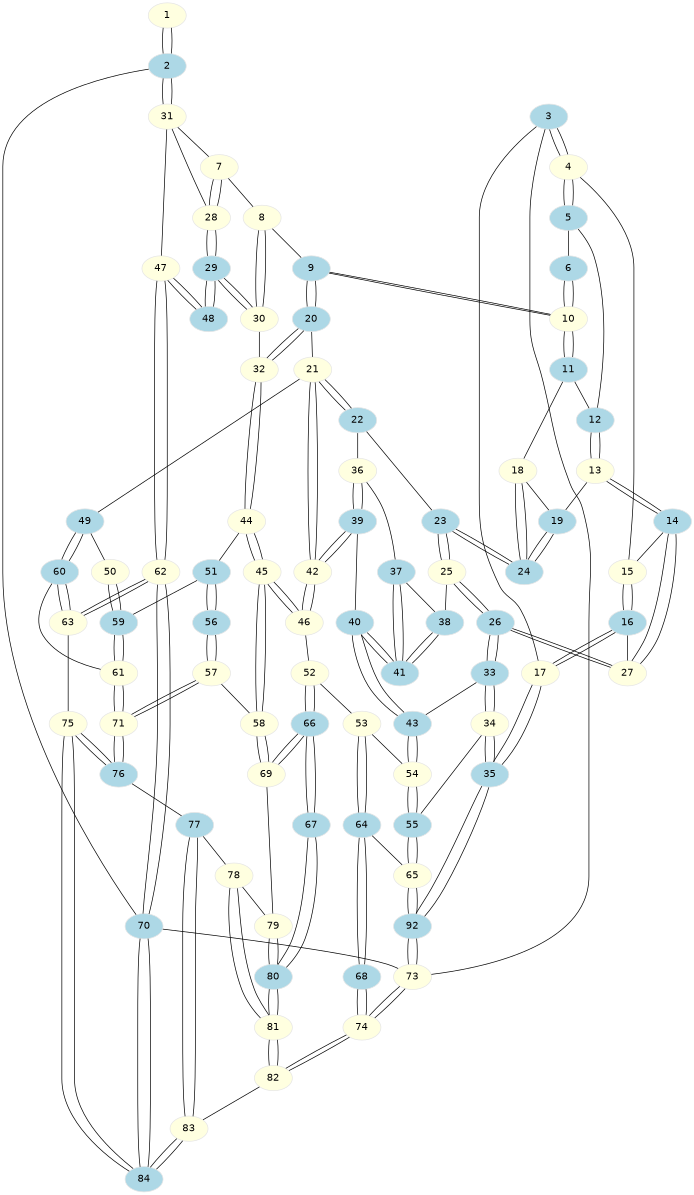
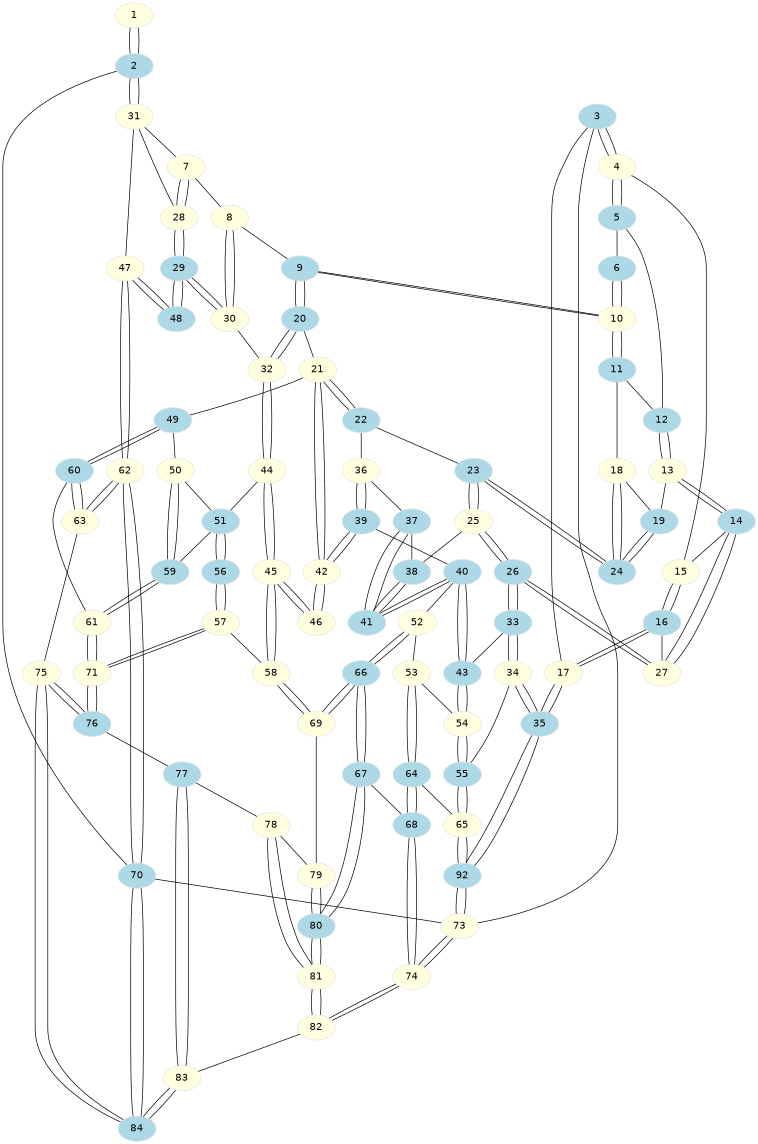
none -> (198, 496)
(307, 648) -> (440, 597)
none -> (386, 800)
